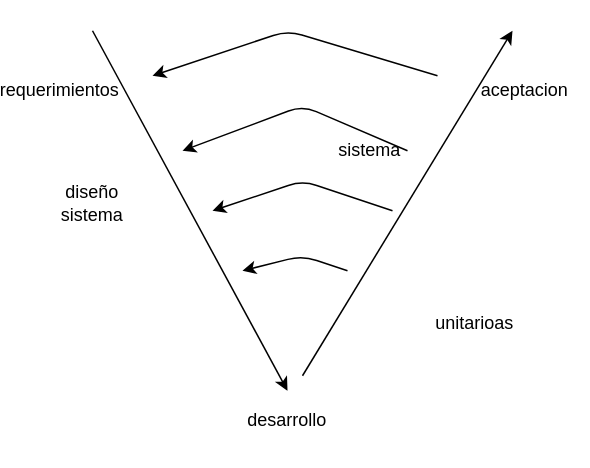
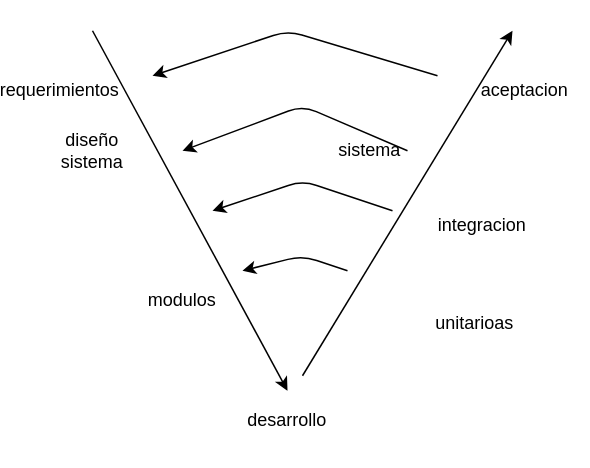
(92, 203) -> (92, 151)
none -> (482, 226)
none -> (182, 301)
